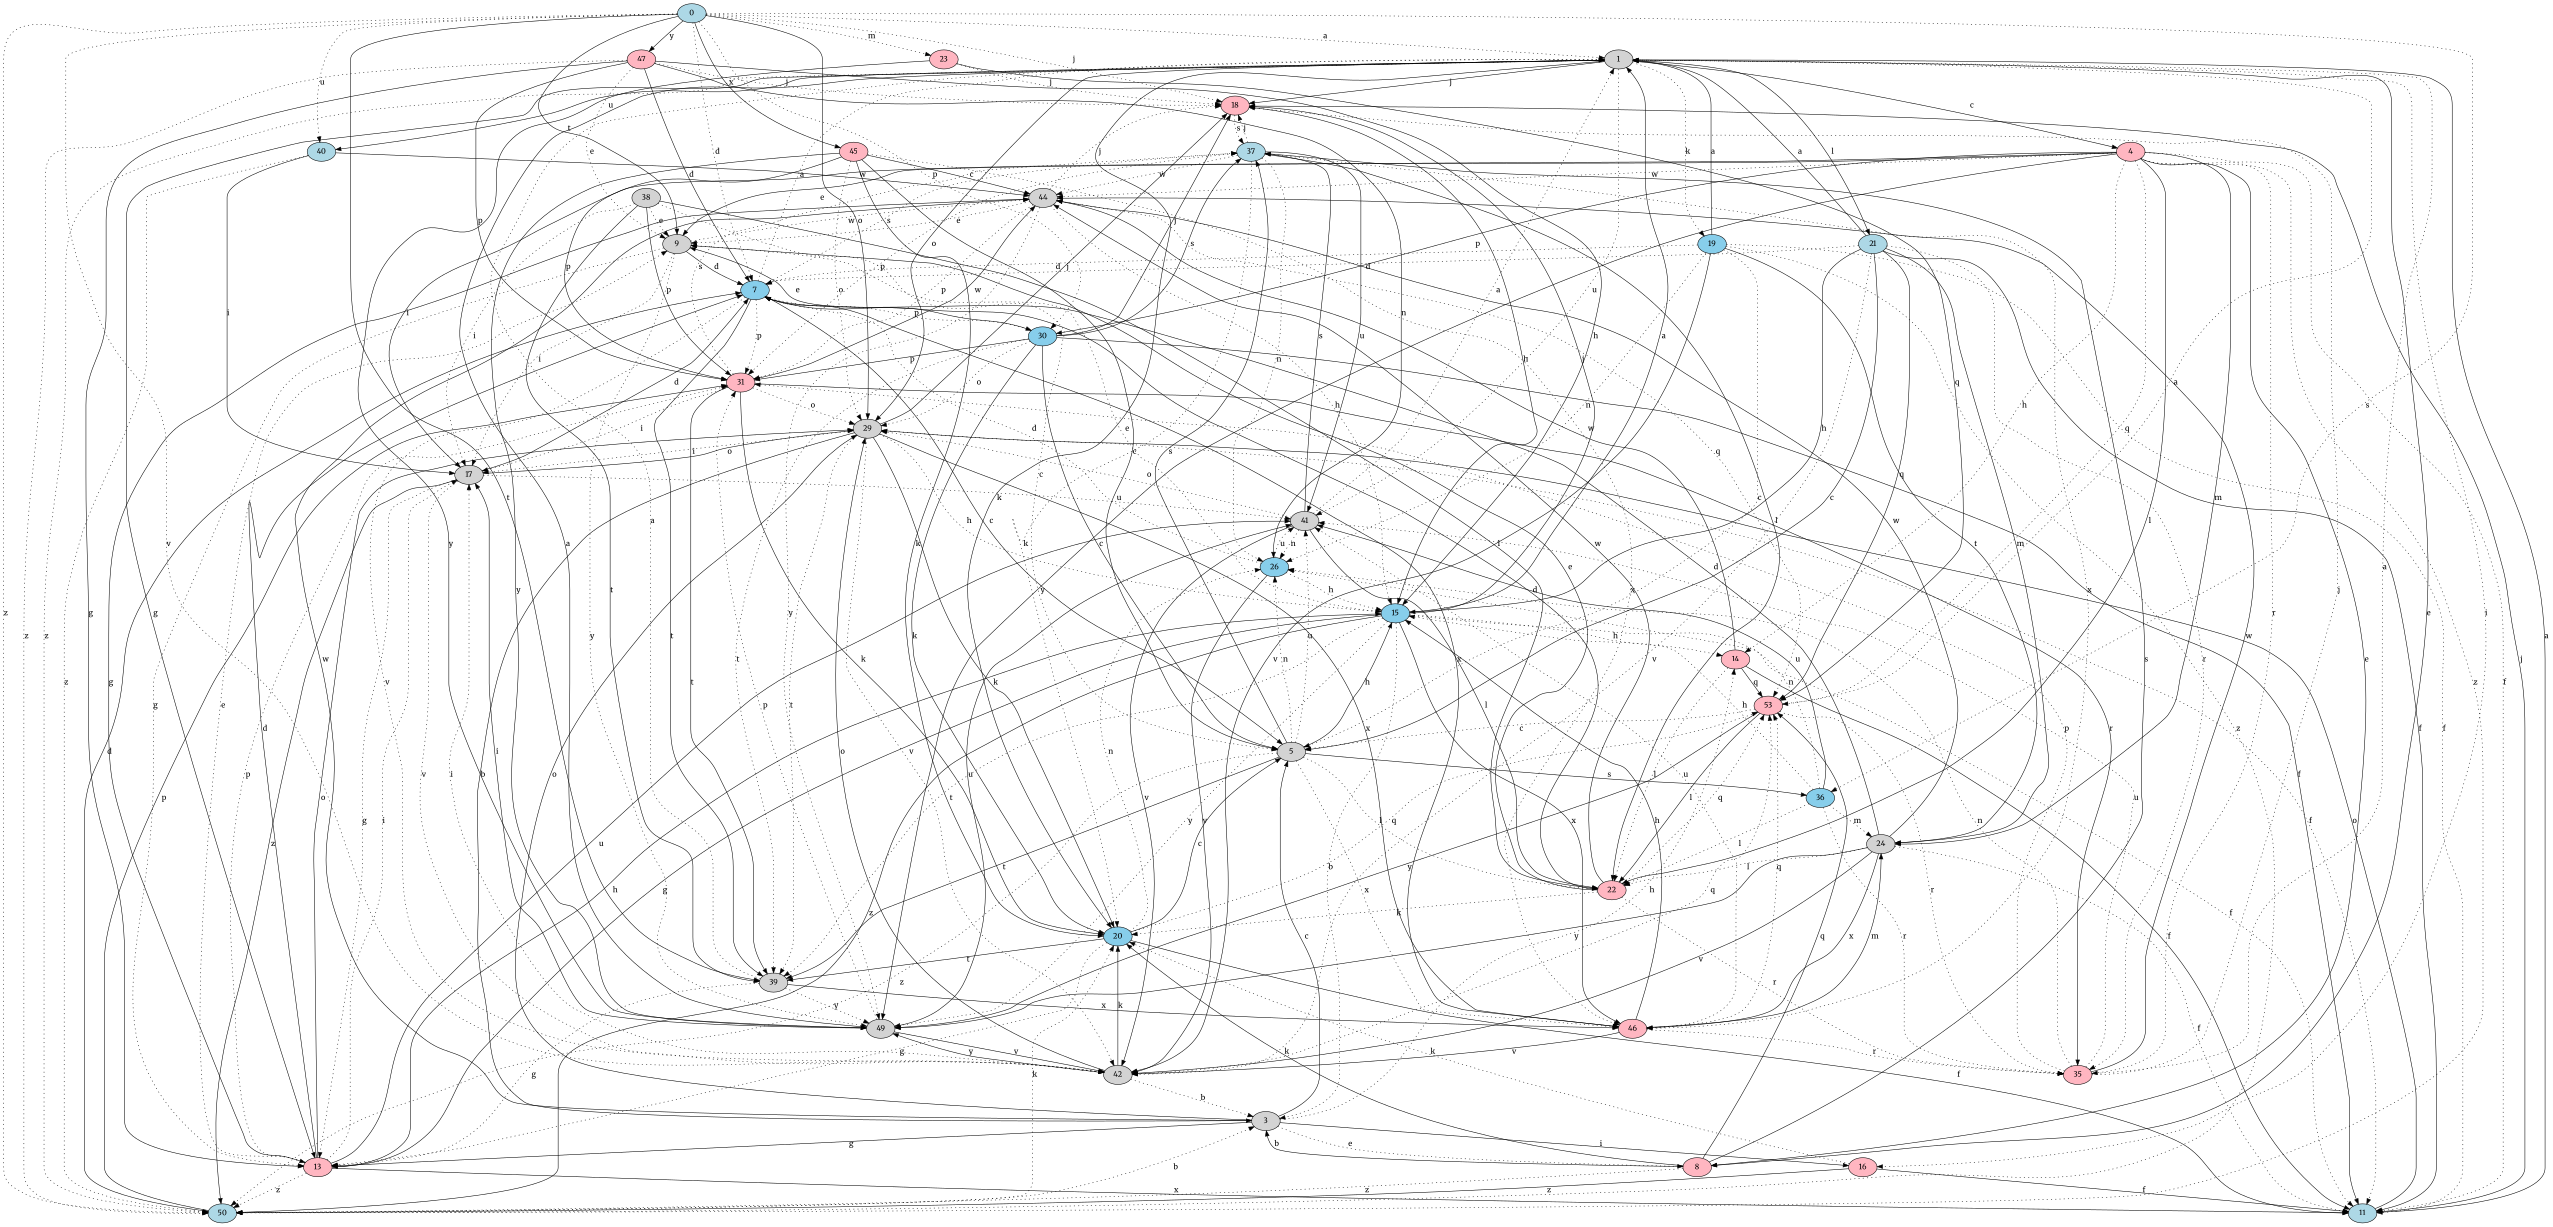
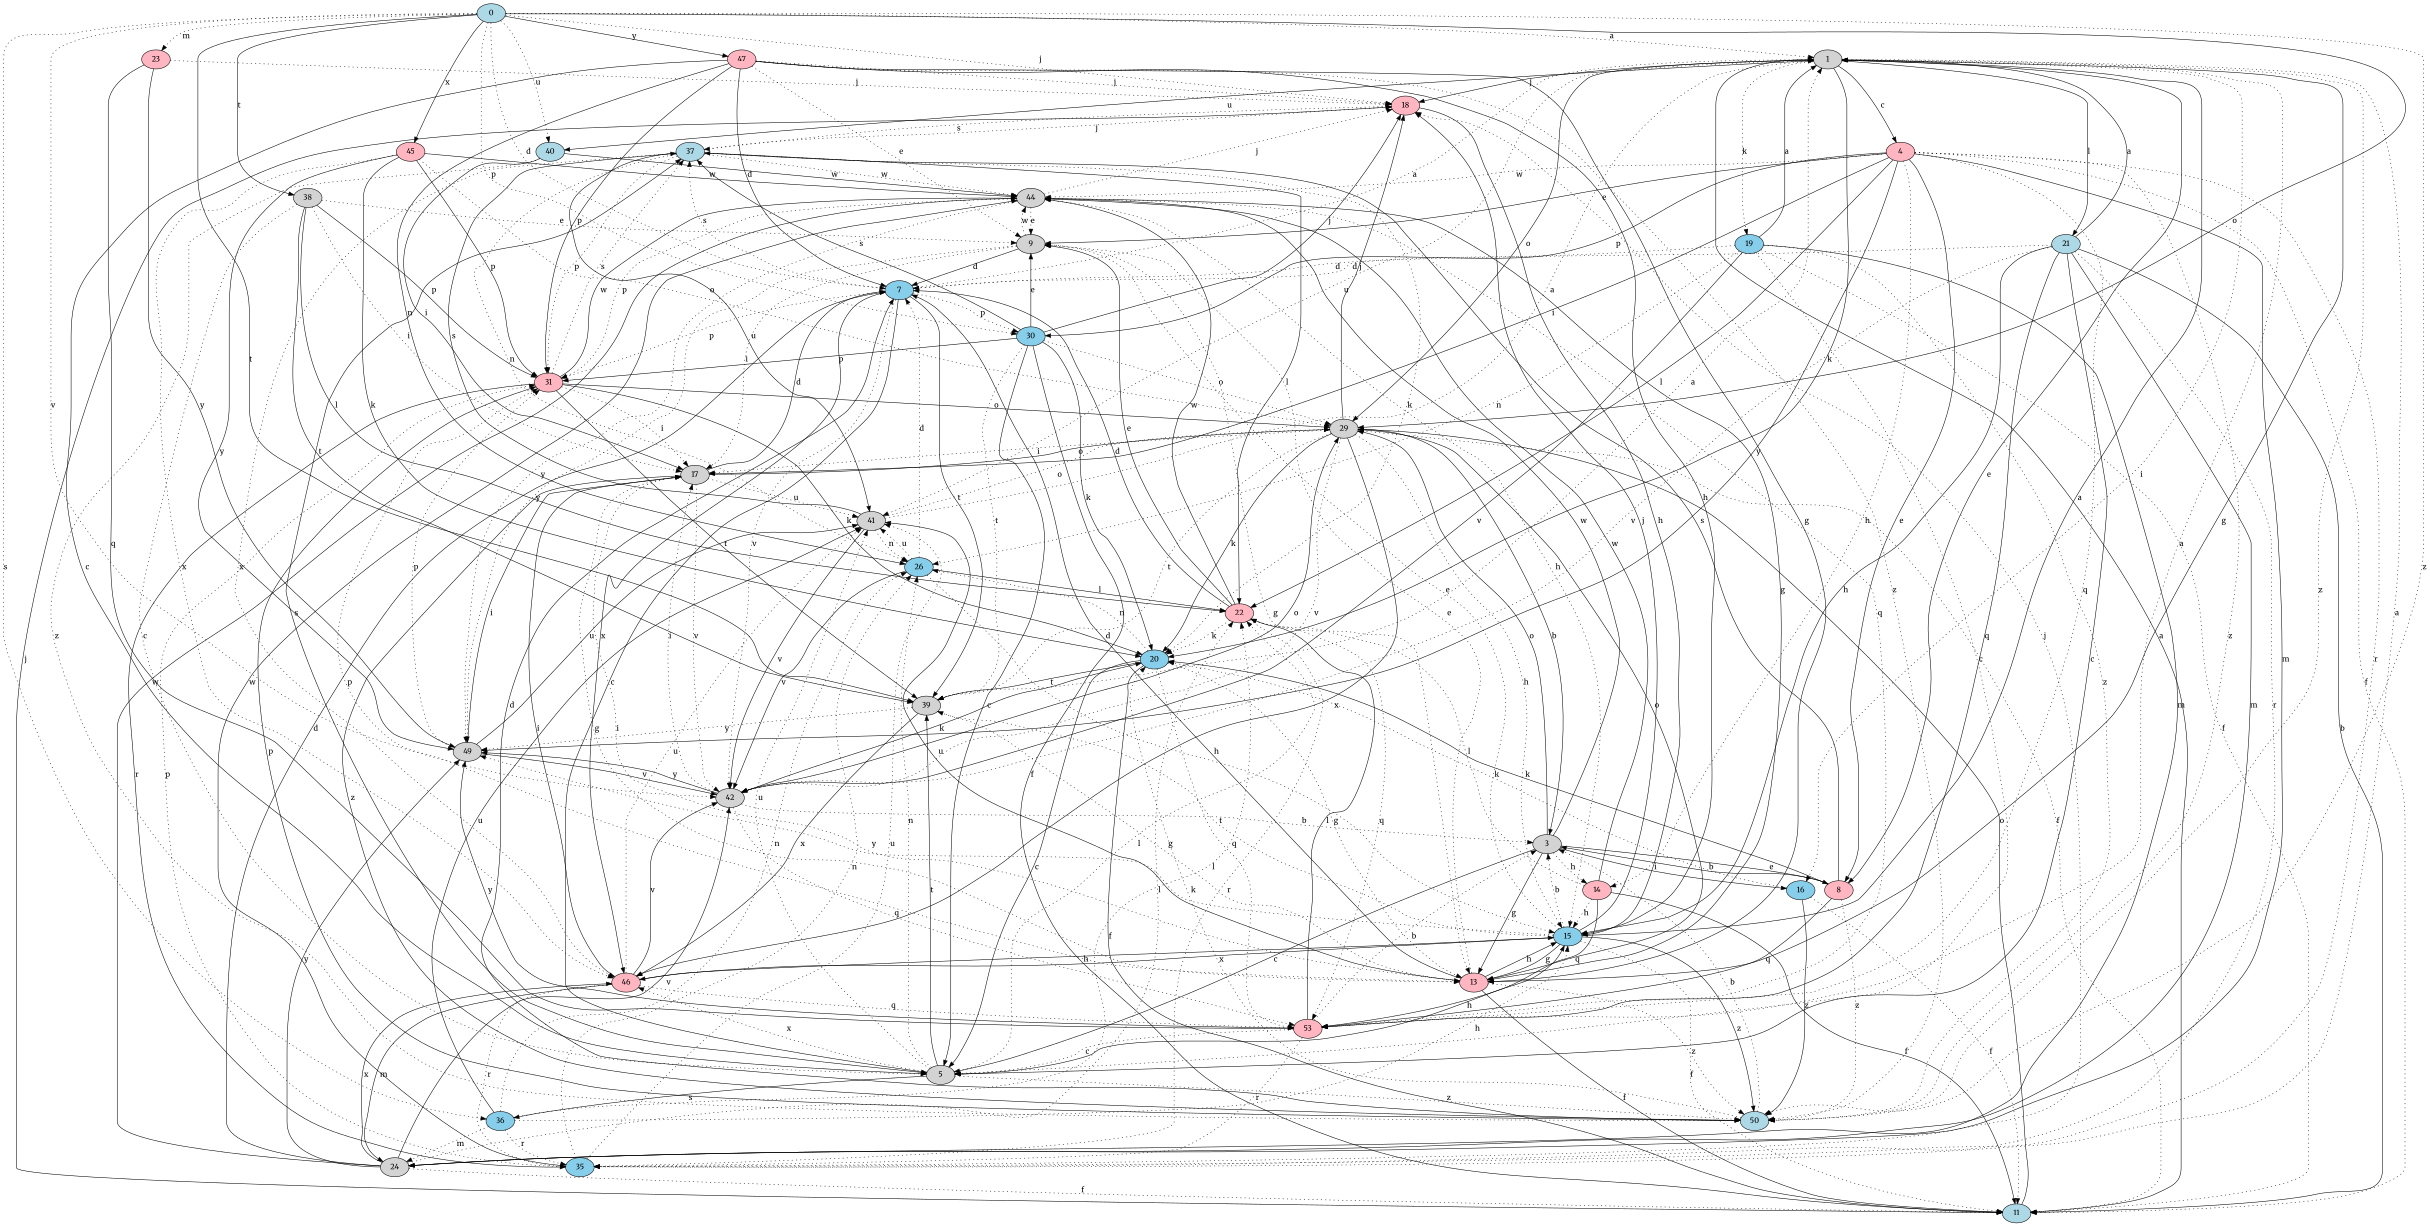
(539, 110) -> (274, 41)
(526, 170) -> none
(972, 175) -> (713, 175)
(803, 407) -> (944, 405)
(1133, 430) -> (92, 591)
(1976, 544) -> (2181, 706)
(1594, 636) -> (1584, 911)
none -> (530, 686)
(1477, 697) -> (1069, 589)
(2420, 729) -> (2343, 729)
none -> (1409, 930)
(2078, 1075) -> (580, 1167)
(1456, 1158) -> (1706, 862)
(1863, 1167) -> (1801, 890)
(1177, 1190) -> (1625, 1098)
(2110, 1190) -> (1954, 1014)
